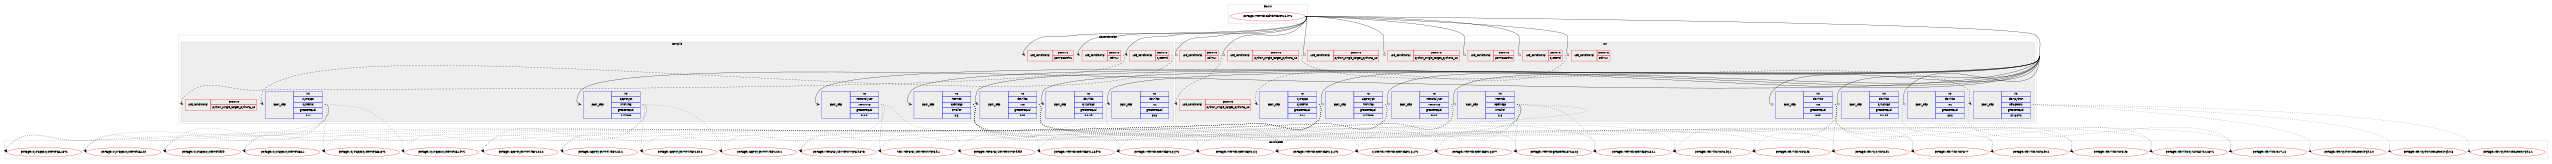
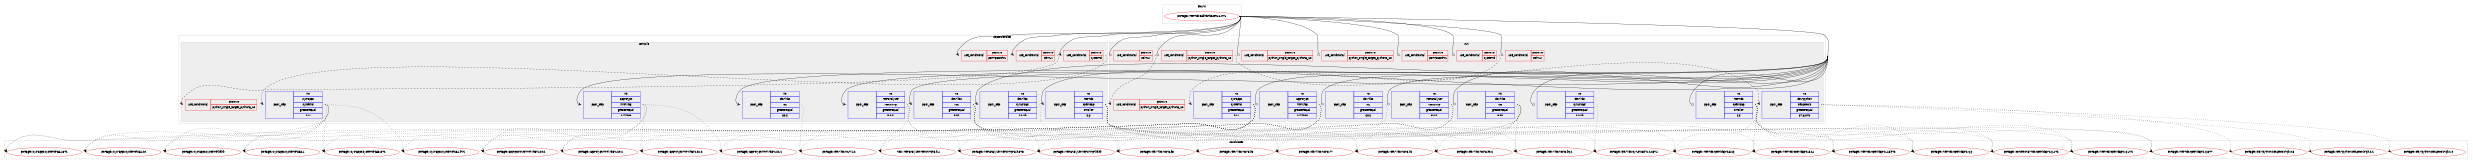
(680, 152) -> (521, 152)
(1157, 152) -> none
(1316, 152) -> (2031, 152)
(1395, 152) -> (2111, 152)
(1554, 152) -> (1713, 152)
(1872, 152) -> (1395, 152)
